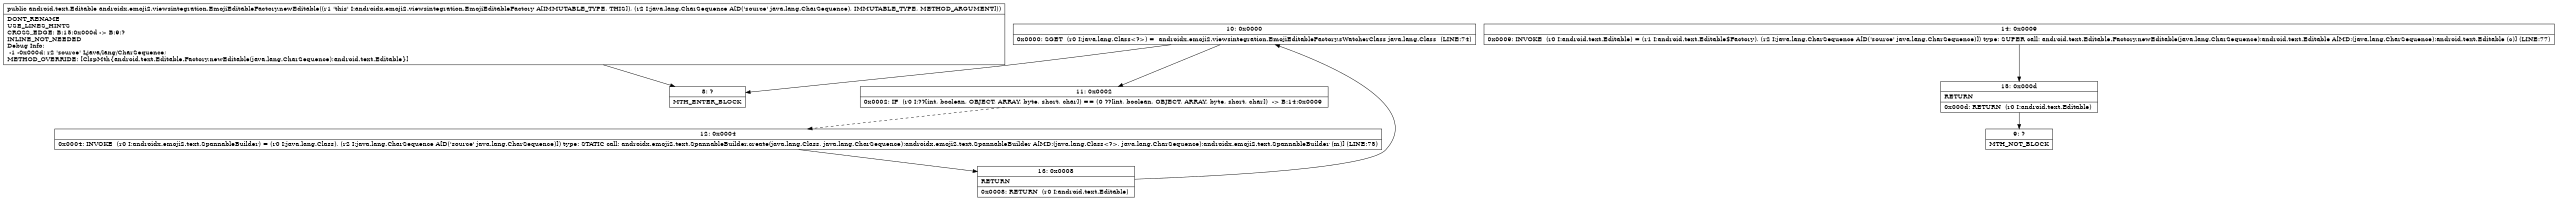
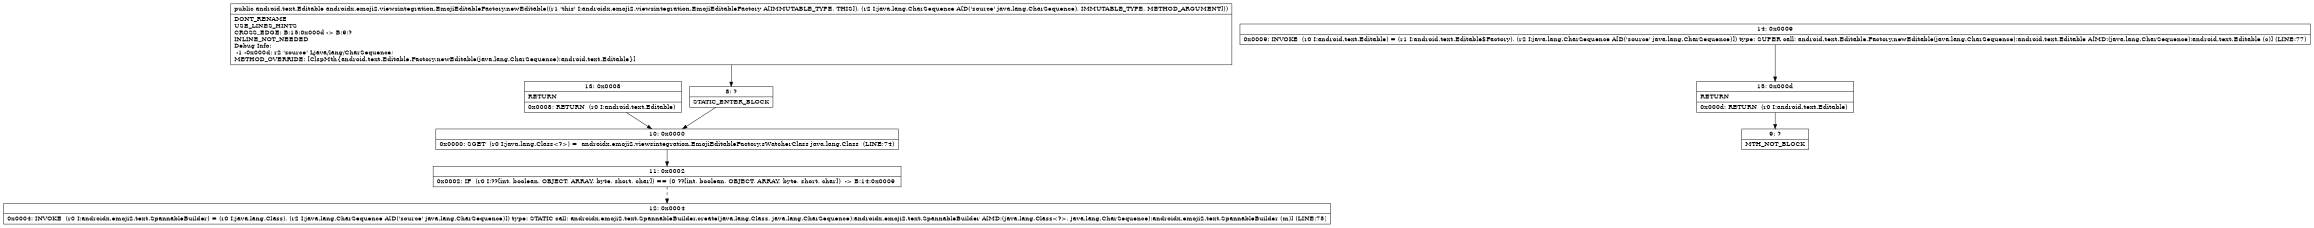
(961, 70) -> (701, 117)
(707, 102) -> (731, 102)
(886, 160) -> none
